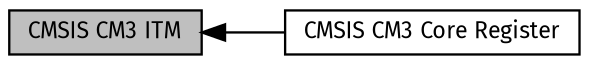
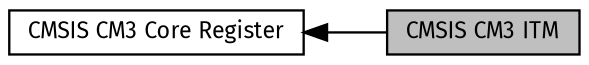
(255, 32) -> (357, 32)
